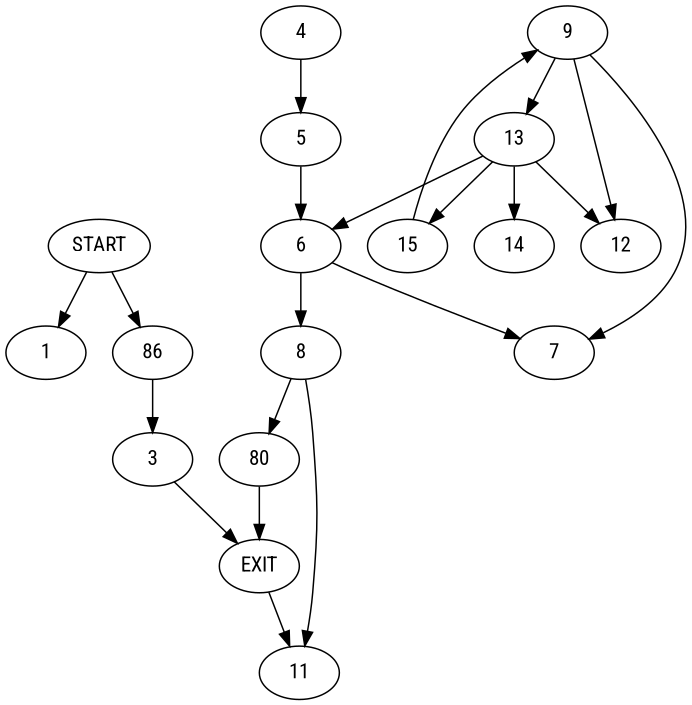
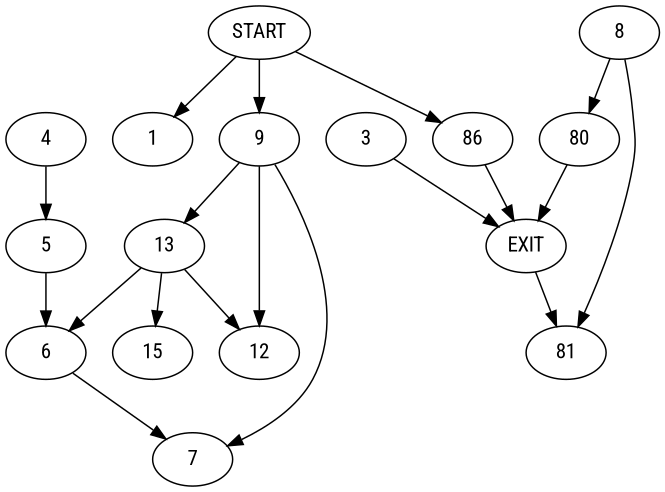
(451, 126) -> (259, 79)
(514, 246) -> none
(301, 292) -> none
(153, 399) -> (496, 186)
(299, 673) -> (566, 353)
